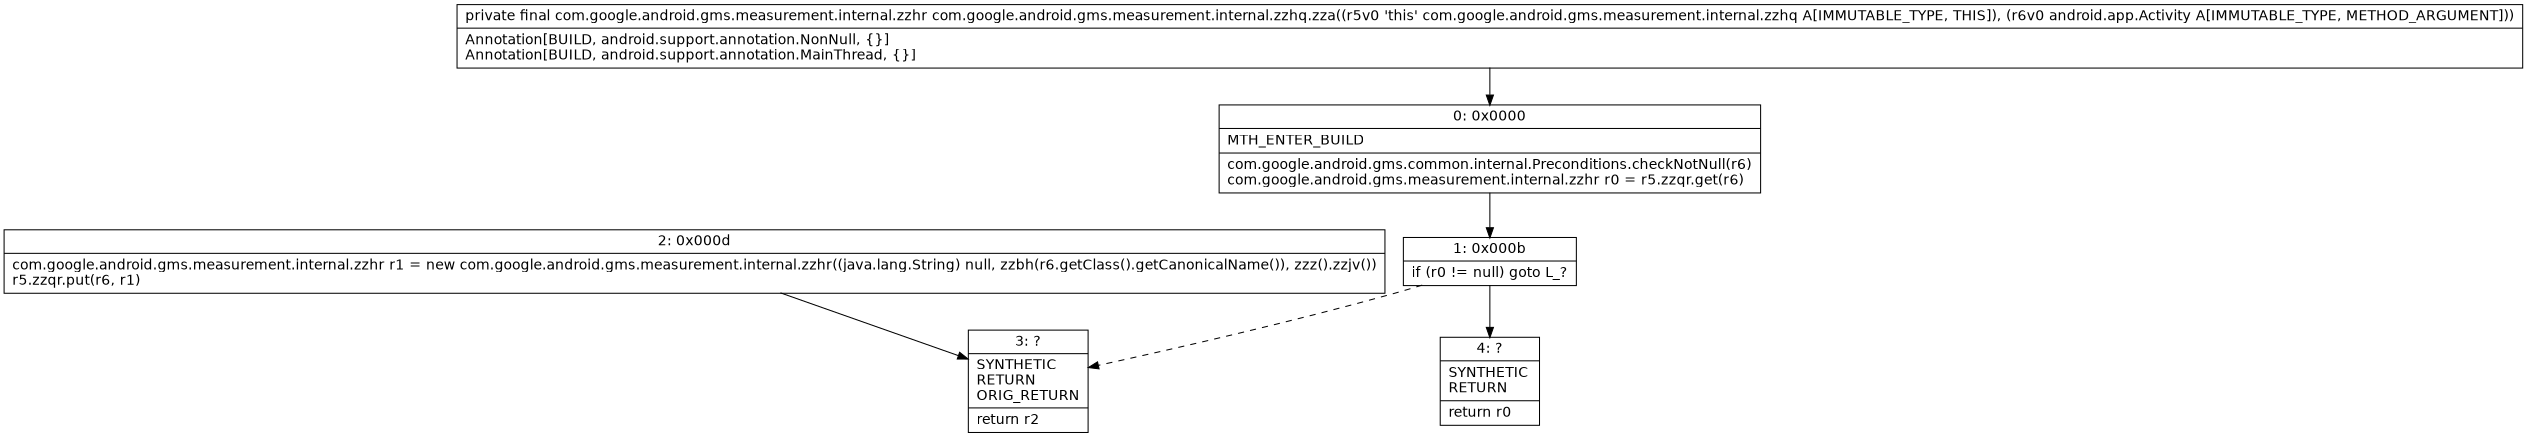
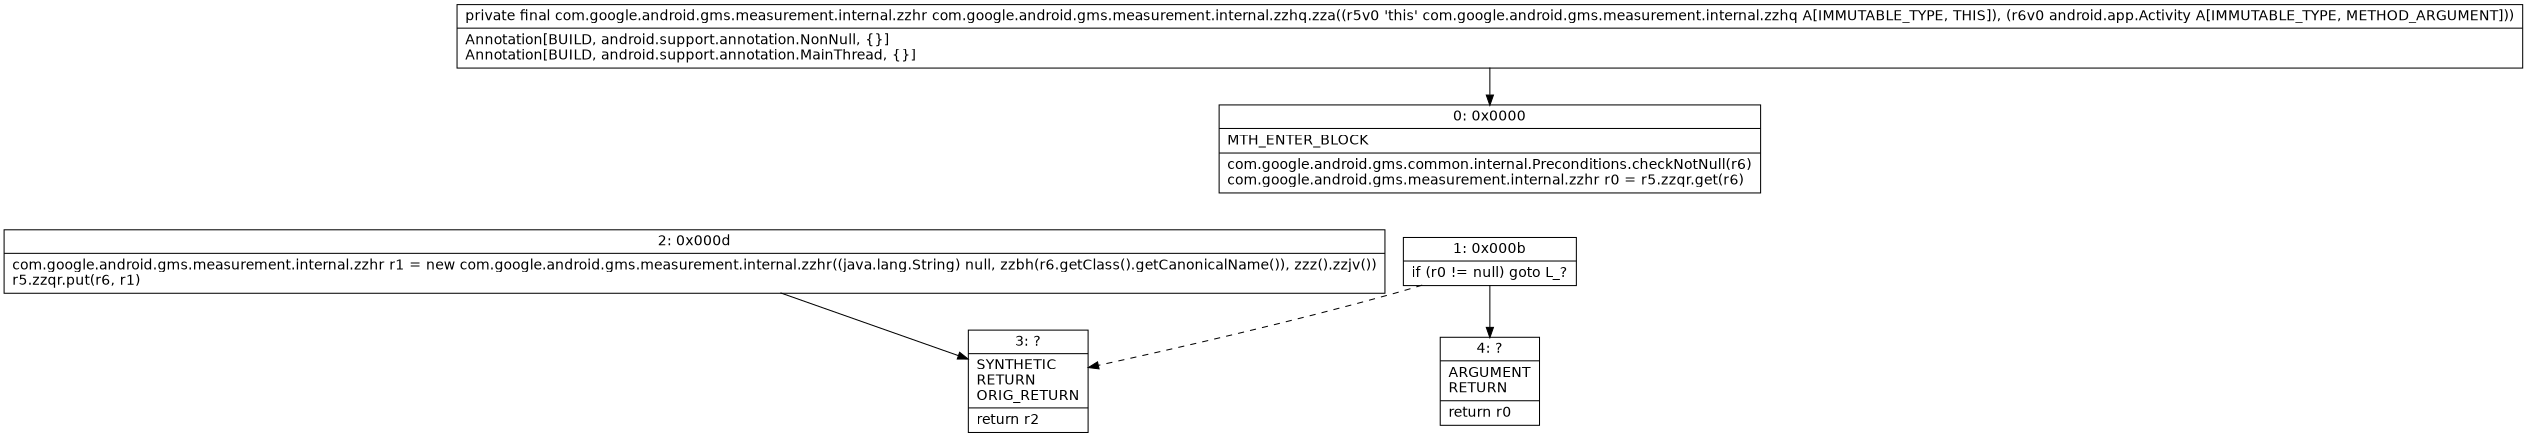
(1296, 140) -> (1298, 140)
(1490, 210) -> none
(1489, 373) -> (1490, 373)
